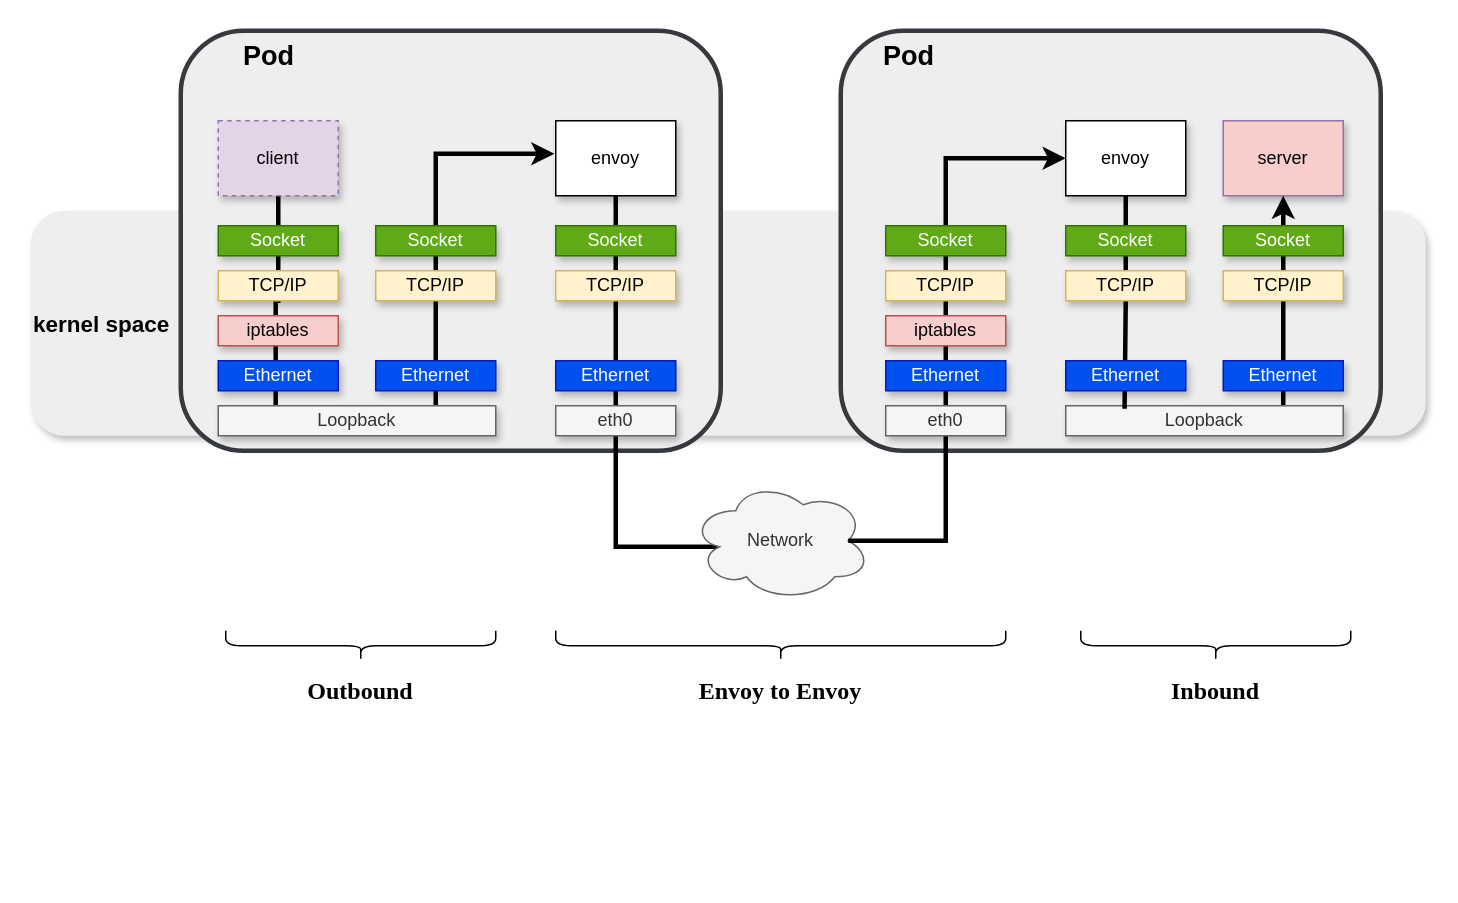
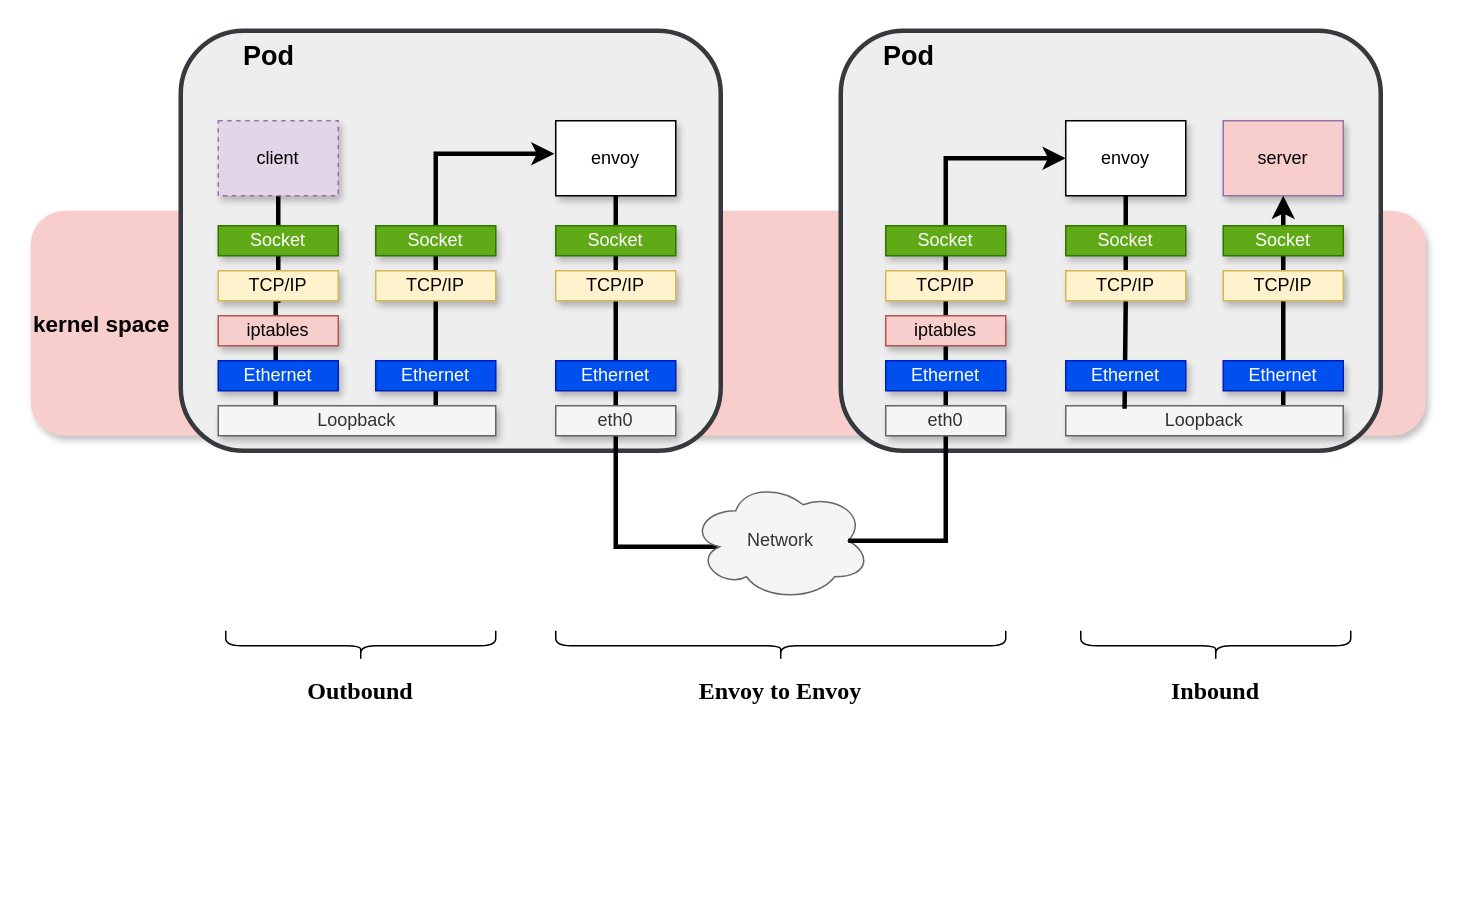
(728, 323) -> (728, 323)
